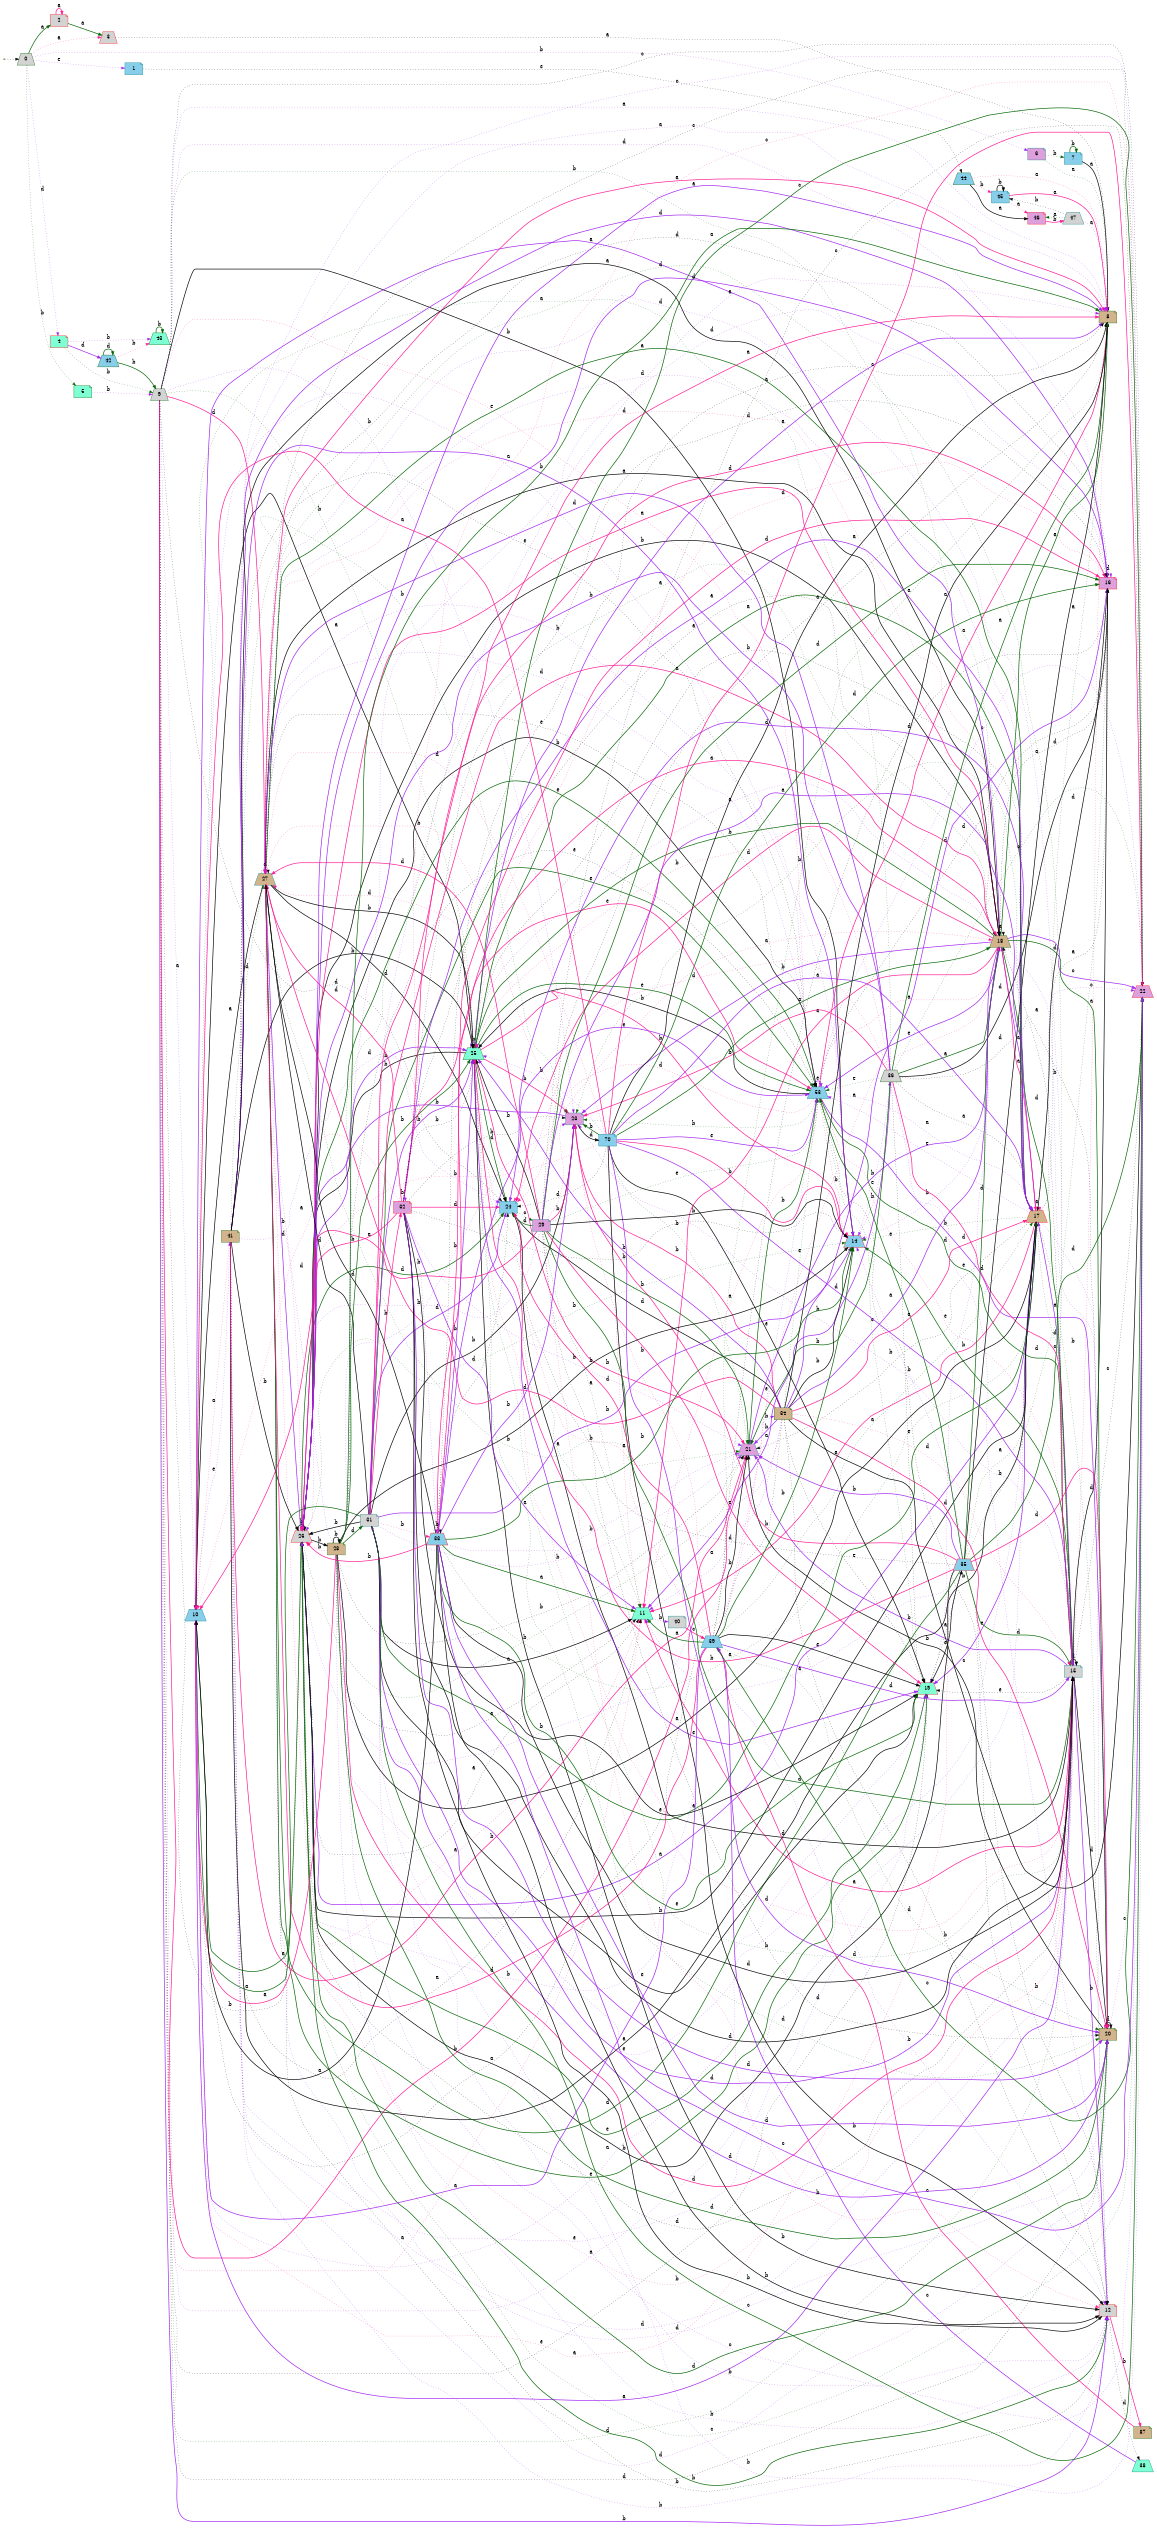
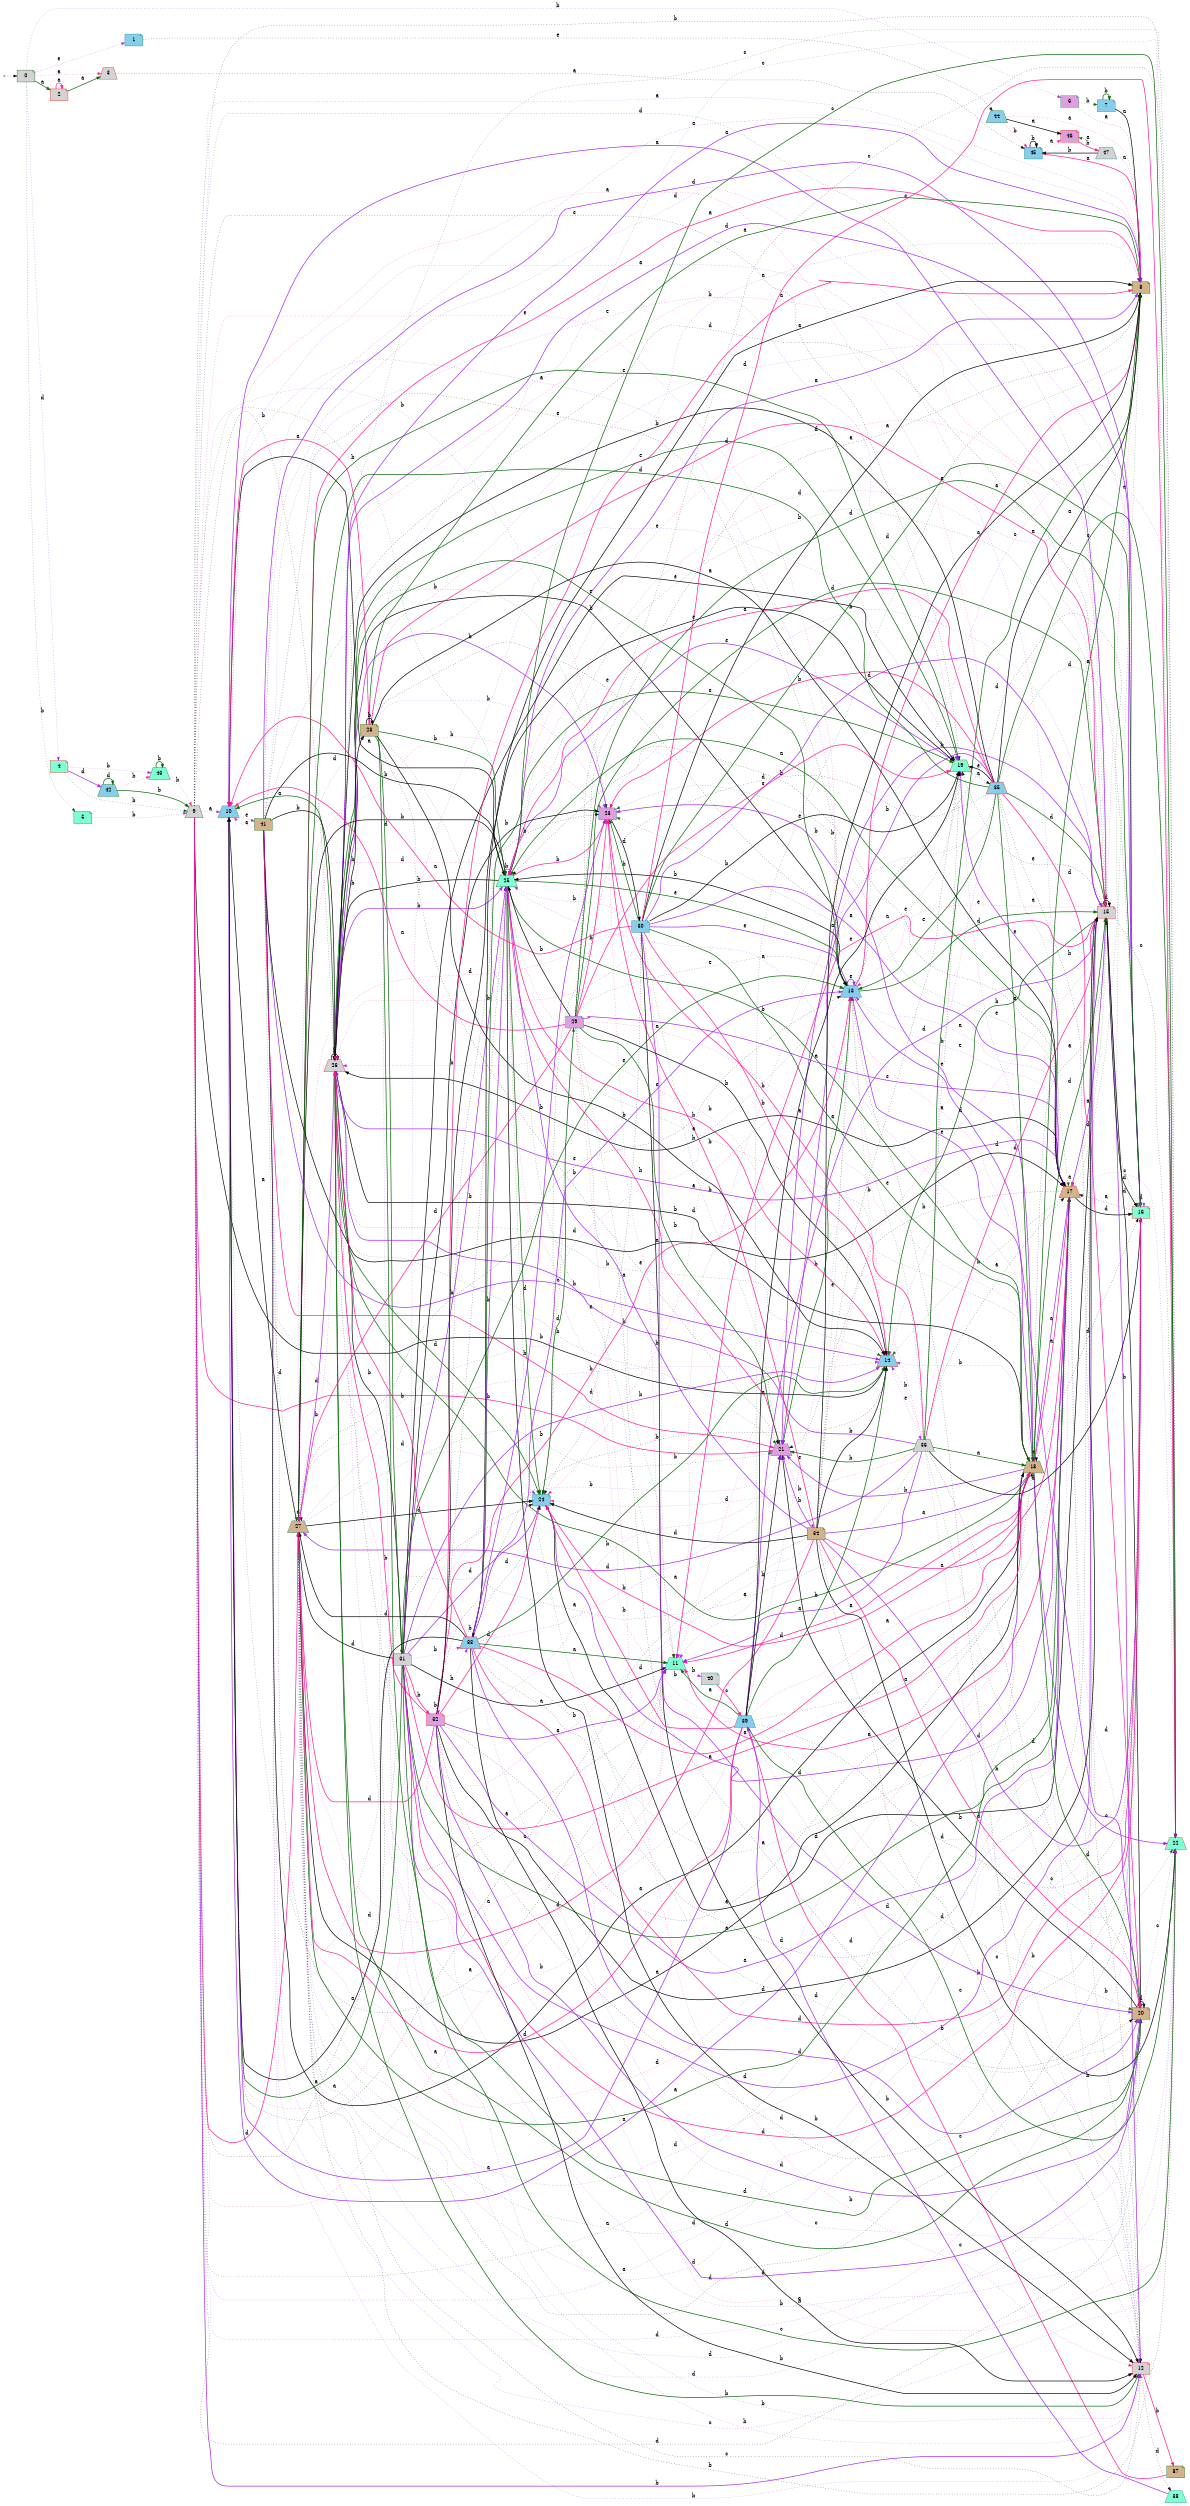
(695, 39) -> (577, 74)
(642, 54) -> (675, 19)
(26, 59) -> (26, 76)
(575, 169) -> (608, 2224)
(1040, 206) -> (1072, 153)
(1108, 583) -> (1141, 1212)
(412, 637) -> (562, 1525)
(552, 709) -> (507, 763)
none -> (182, 789)
(1143, 992) -> (1176, 1844)
(818, 1093) -> (851, 991)
(608, 1140) -> (641, 927)
(982, 1189) -> (1015, 999)
(328, 1220) -> (363, 696)
(712, 1659) -> (745, 610)
(1073, 1671) -> (1106, 912)
(430, 1734) -> none
(761, 1974) -> (1072, 1753)
(1125, 2144) -> (813, 2226)
